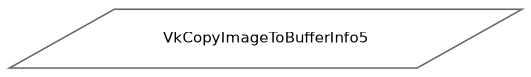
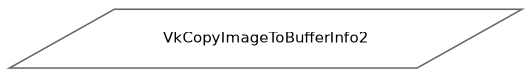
(266, 39) -> (266, 39)
